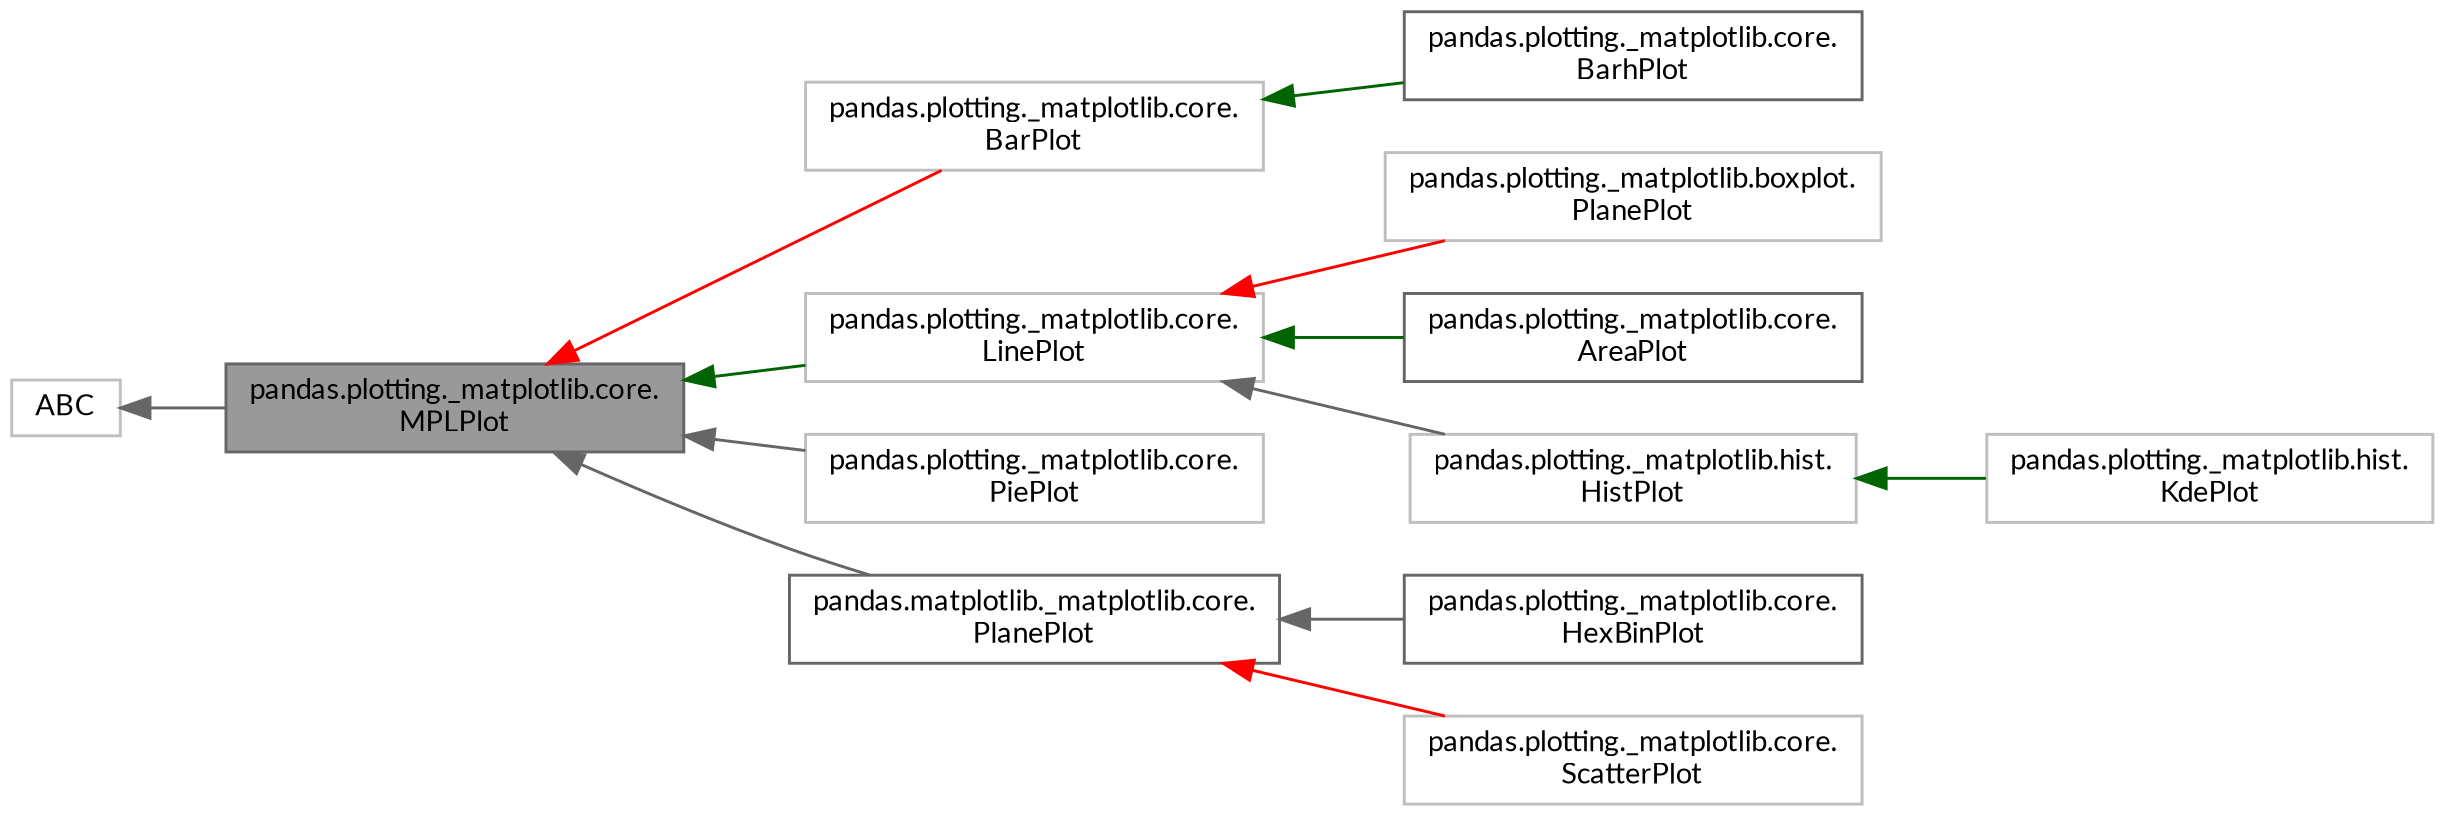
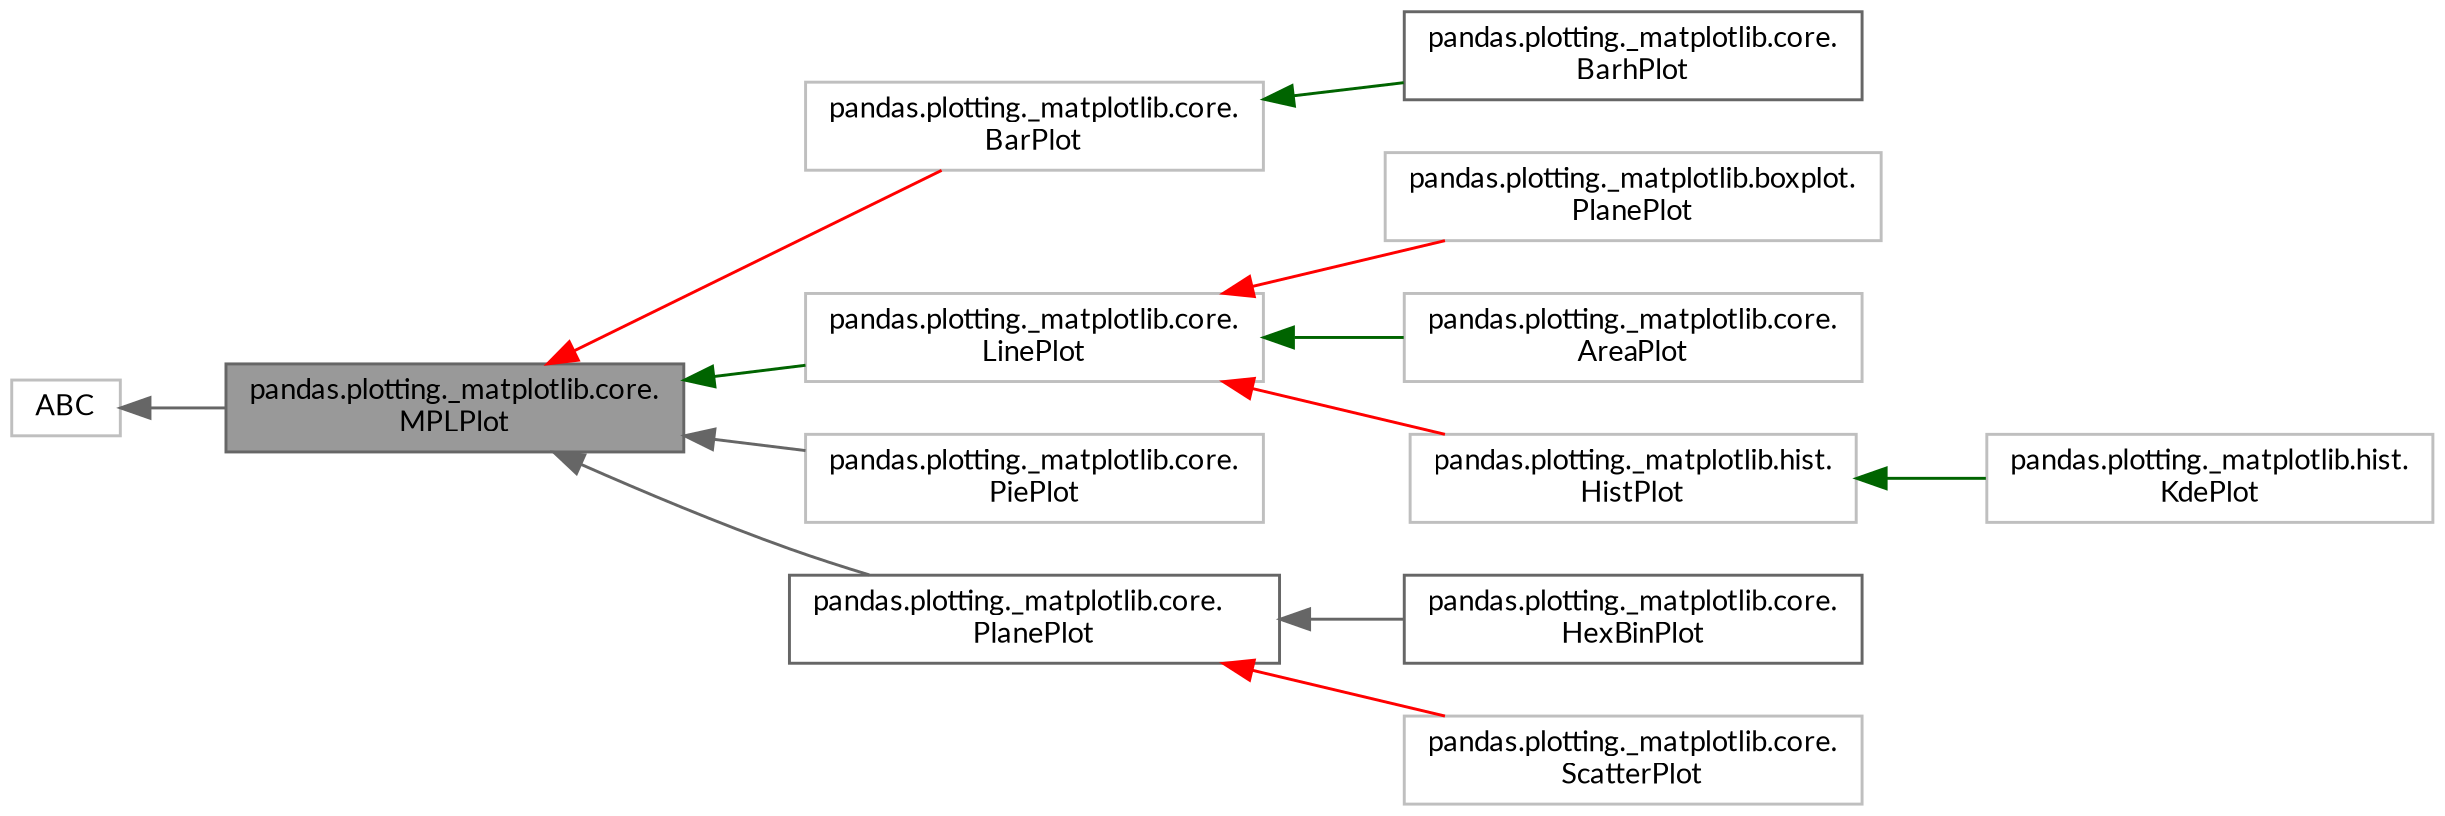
(1633, 337) -> (1633, 337)
(1348, 411) -> (1348, 411)
(1034, 619) -> (1034, 619)
